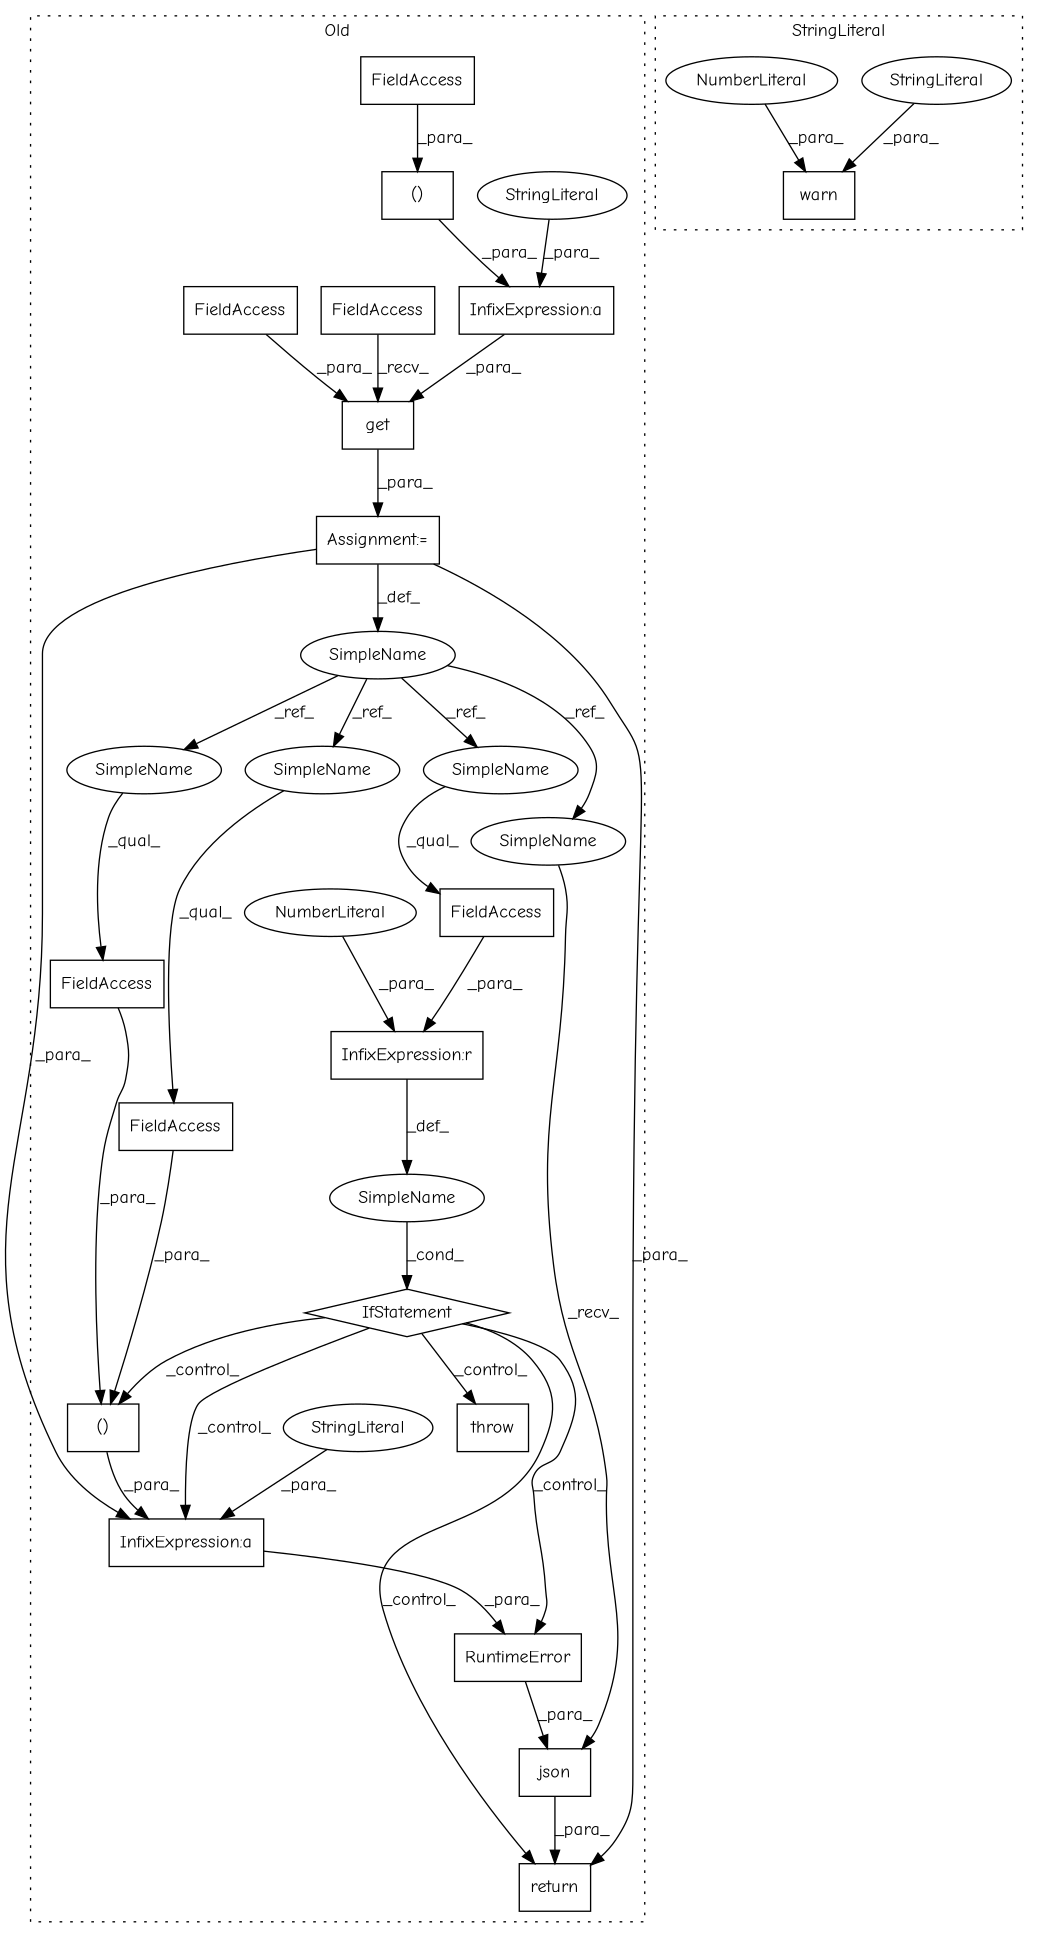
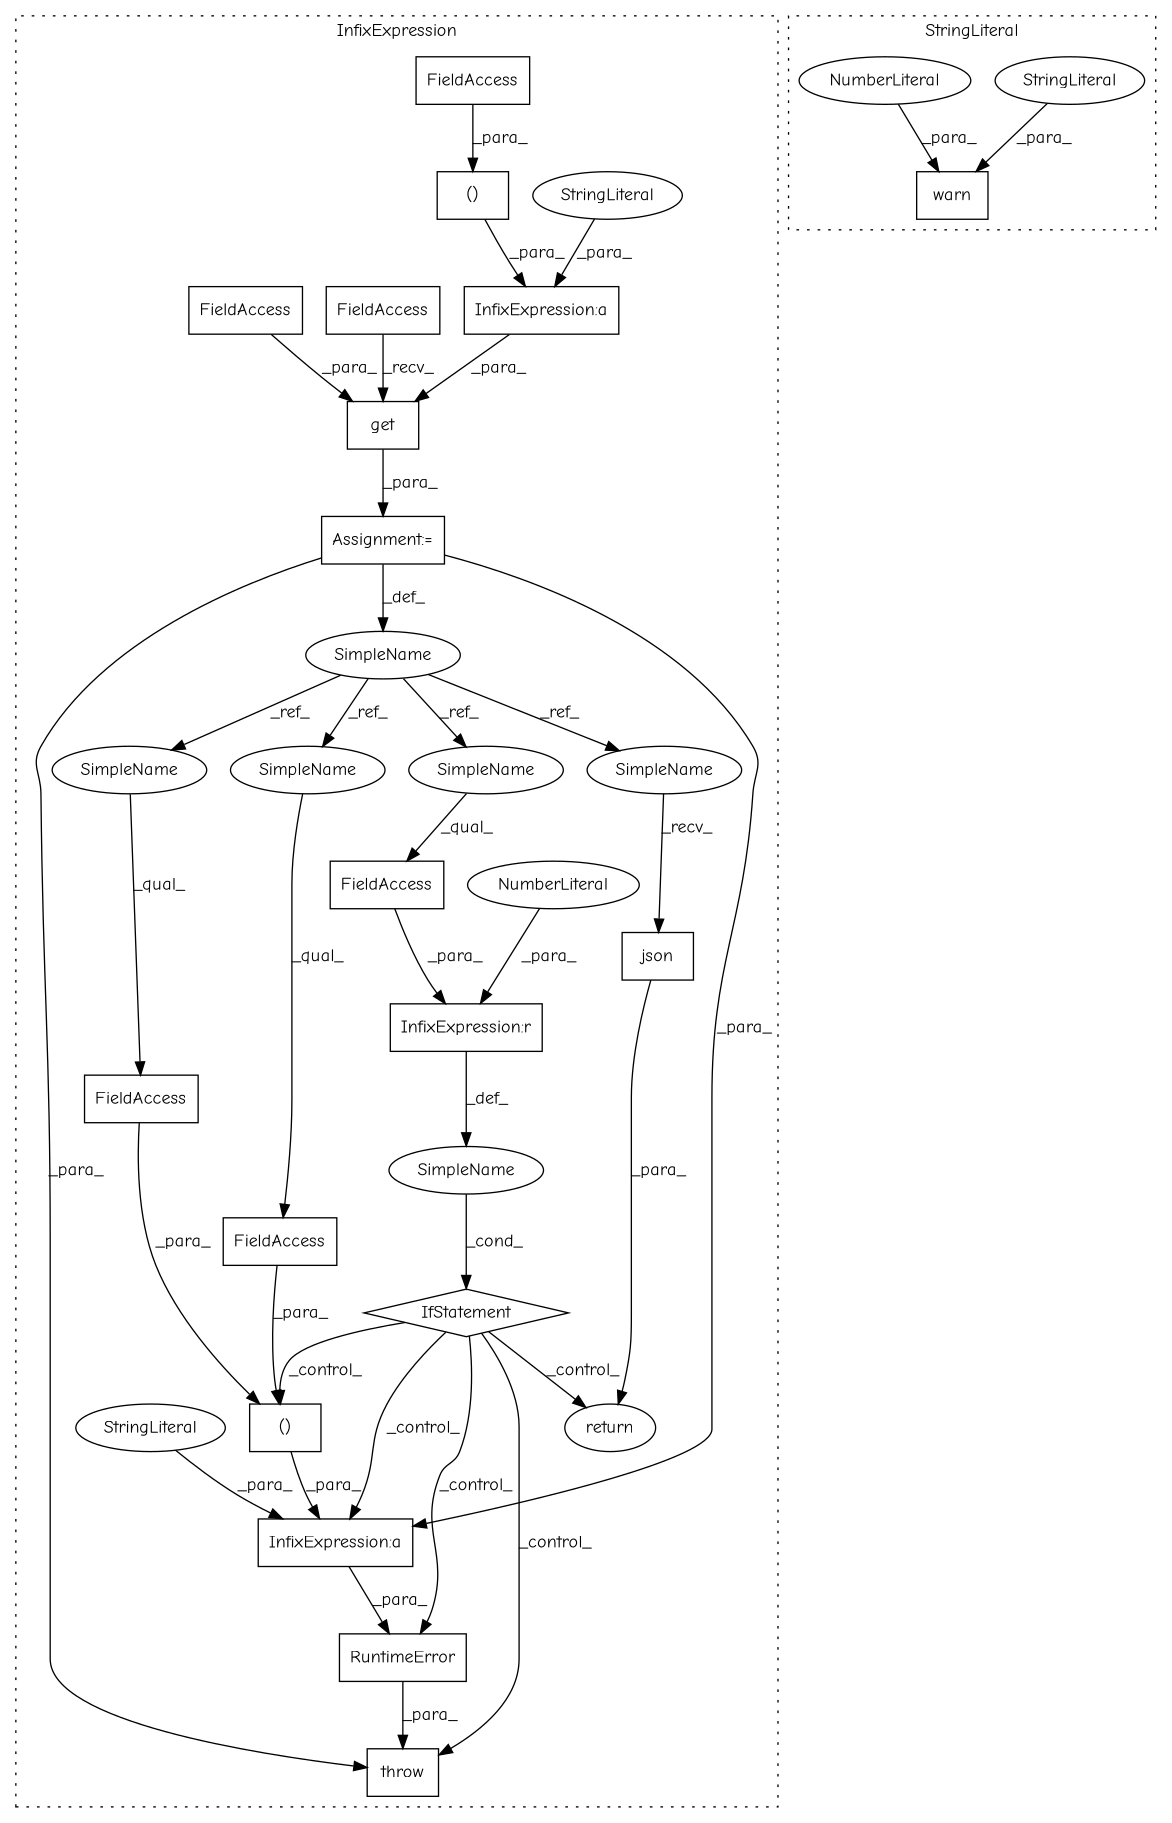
(338, 31) -> (397, 31)
(634, 1167) -> (50, 1196)
(534, 1709) -> (403, 1708)
(555, 1887) -> (610, 1428)
